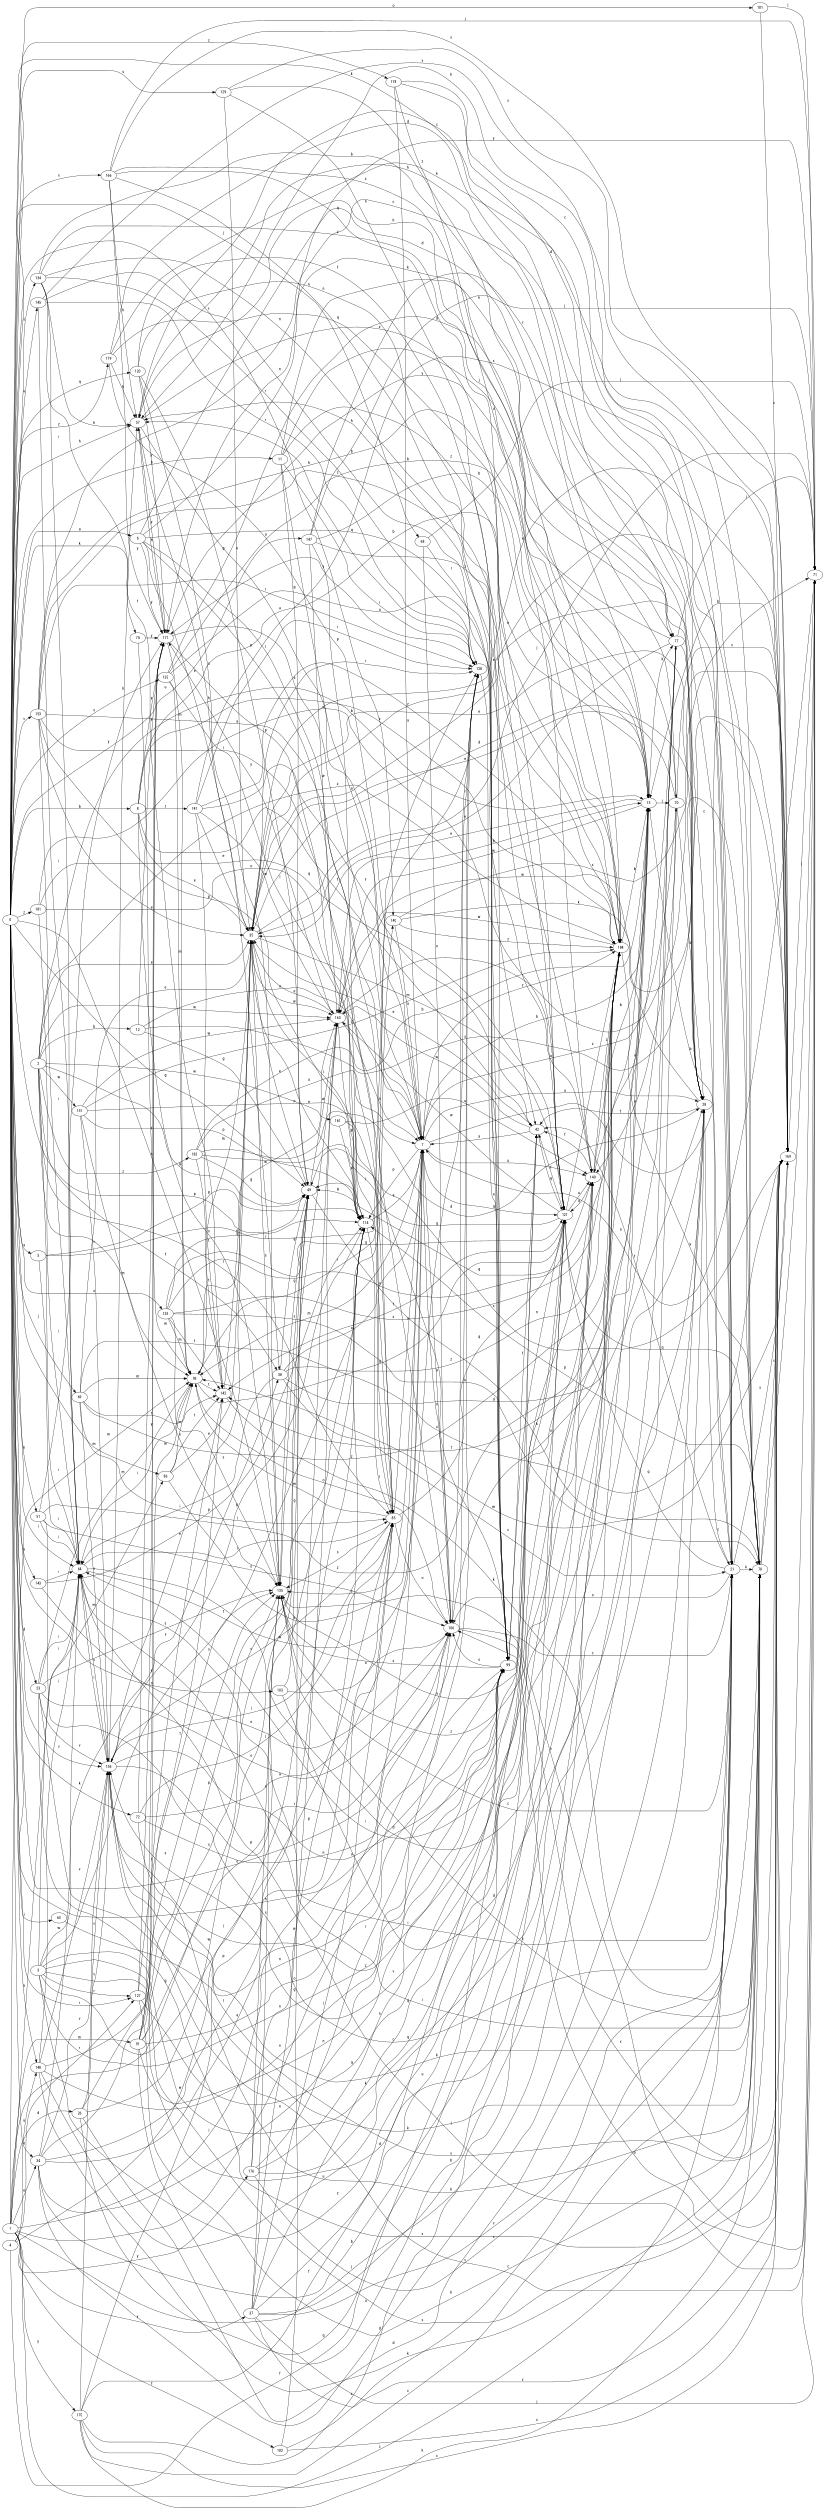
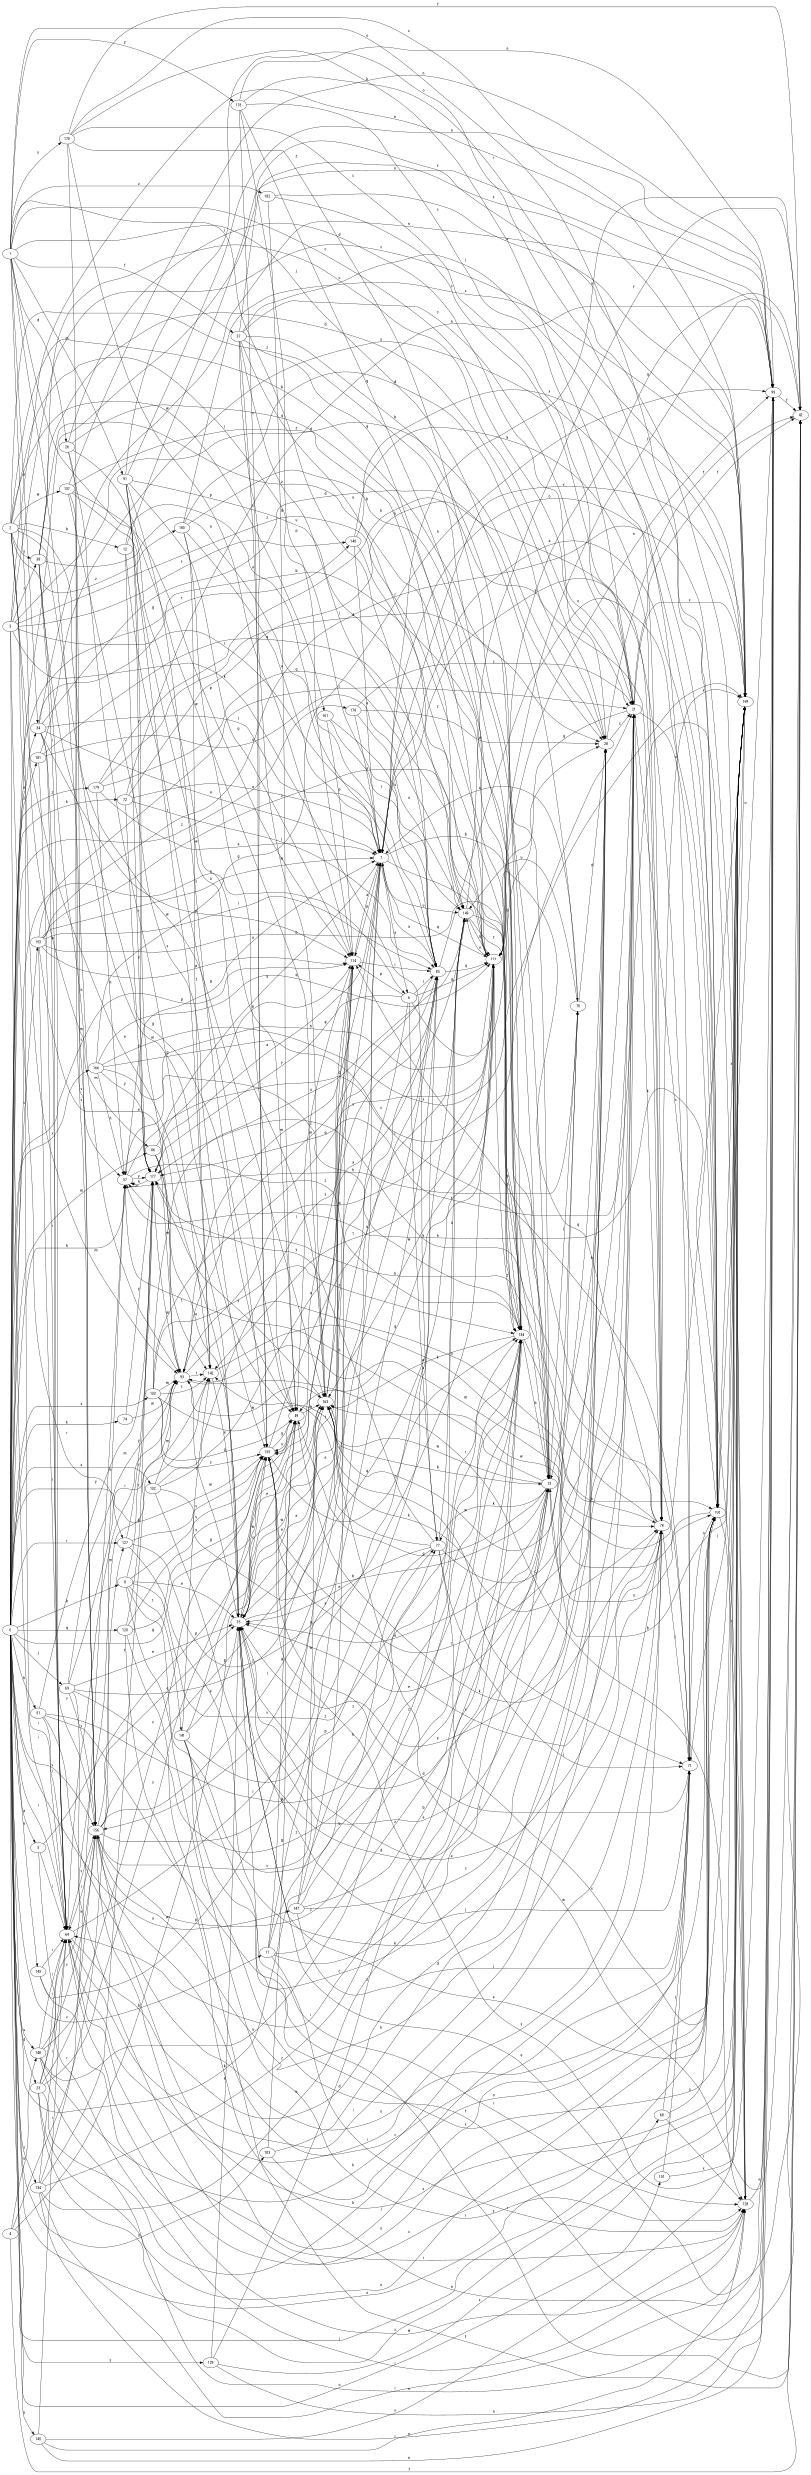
(773, 661) -> (722, 1655)
(242, 940) -> (64, 875)
(408, 995) -> (367, 1471)
(545, 1093) -> (393, 927)
none -> (539, 1464)
(59, 1918) -> none
